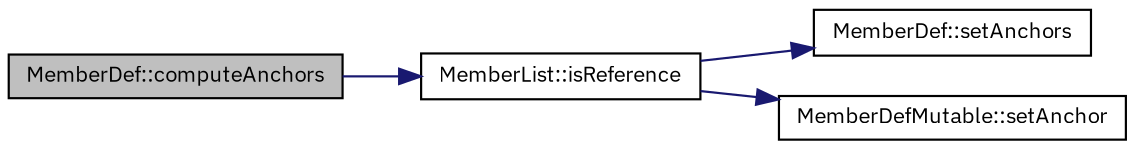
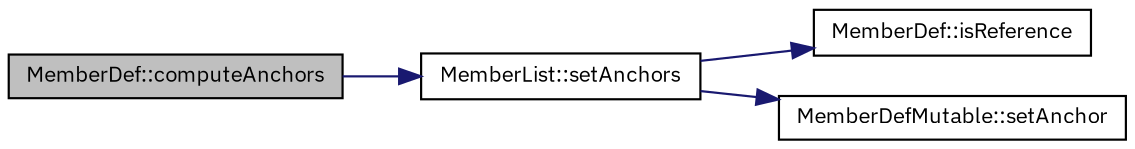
(952, 33) -> (952, 33)
(561, 76) -> (561, 76)
